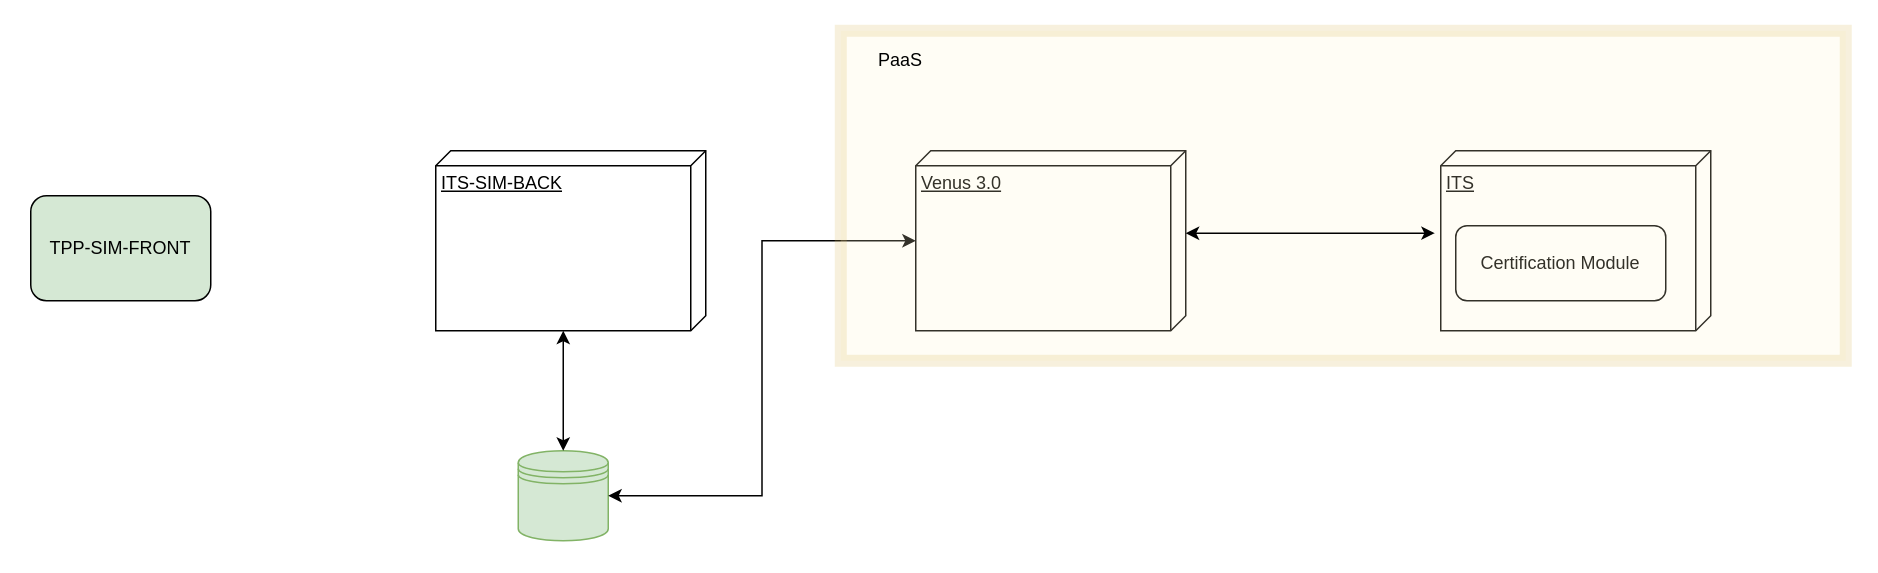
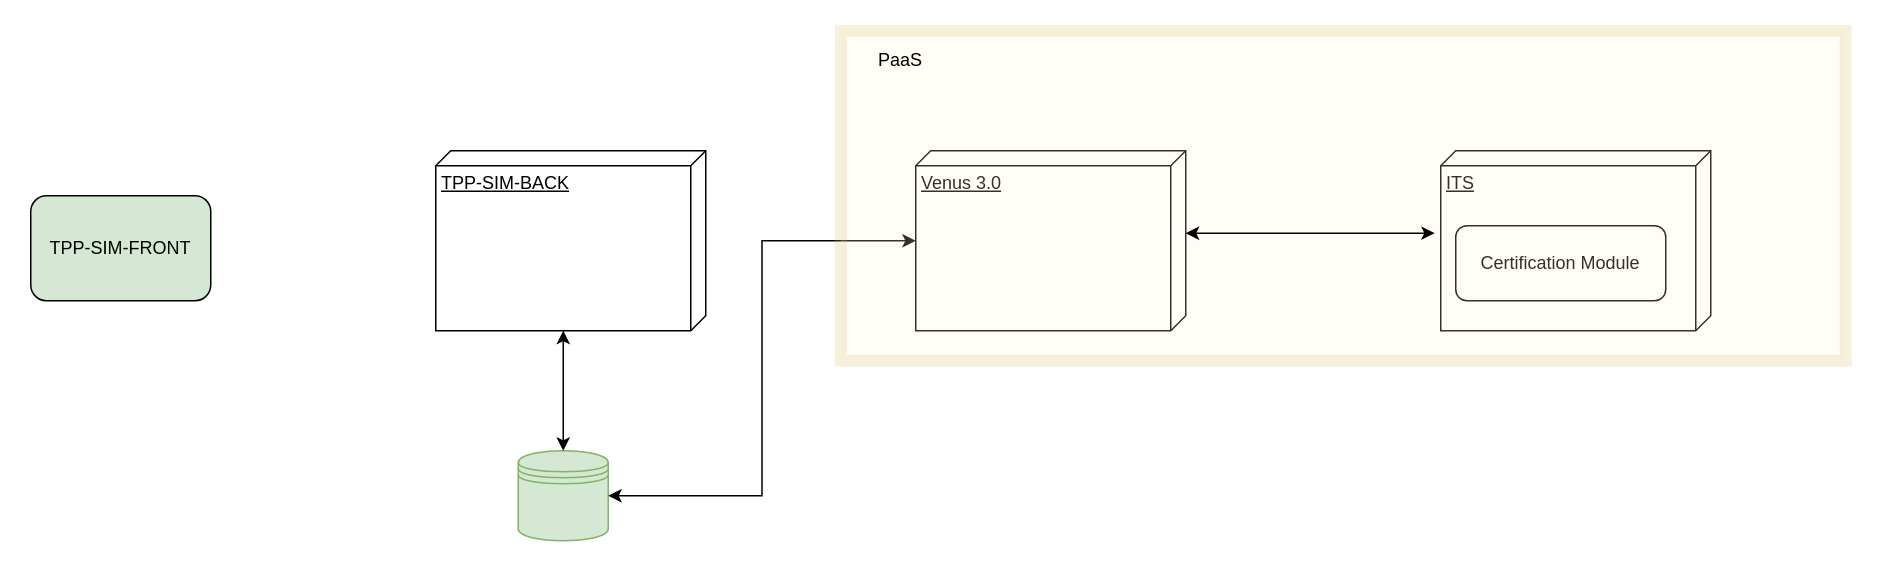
(502, 184) -> (502, 184)
